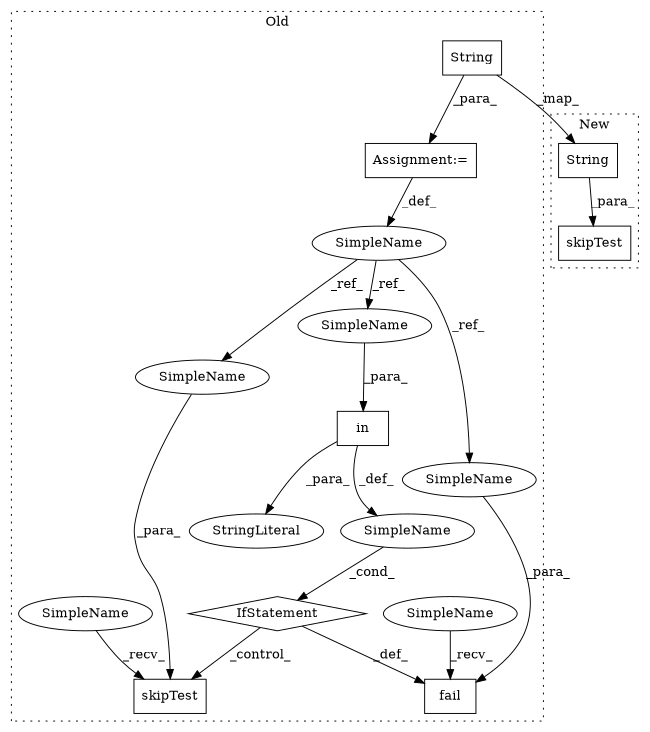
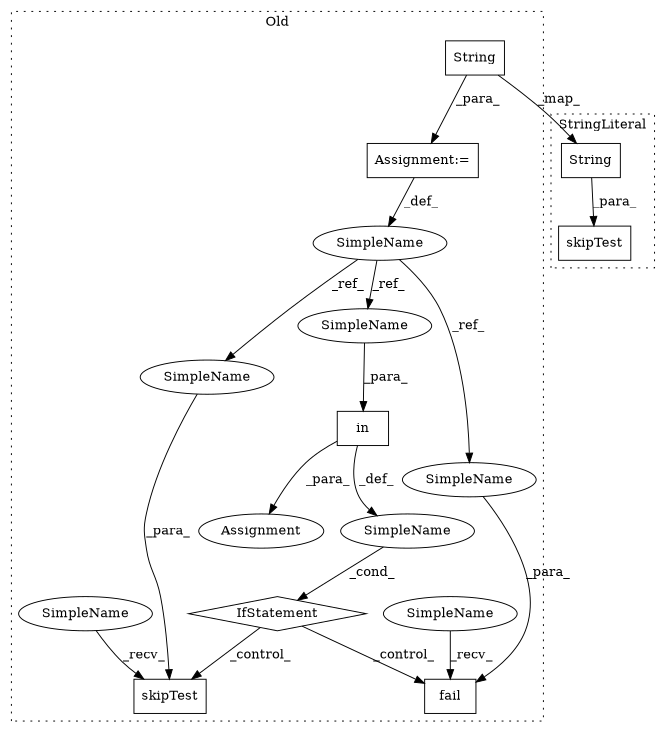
(595, 125) -> (603, 125)
(256, 531) -> (261, 531)
(391, 655) -> (404, 655)
